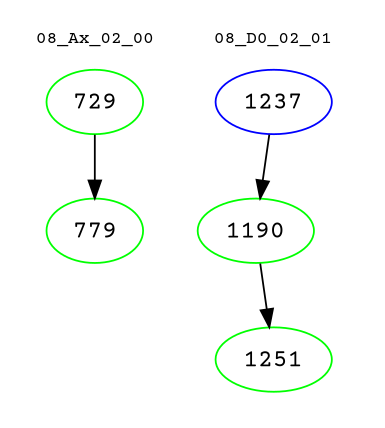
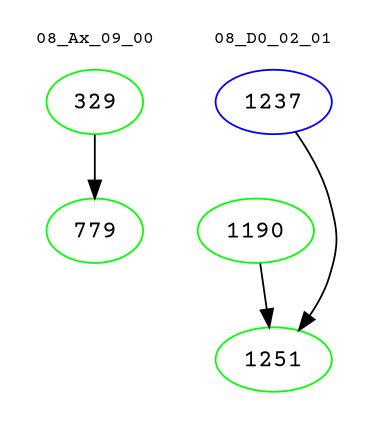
(96, 38) -> (96, 38)
(95, 102) -> (95, 102)
(266, 158) -> (335, 222)
